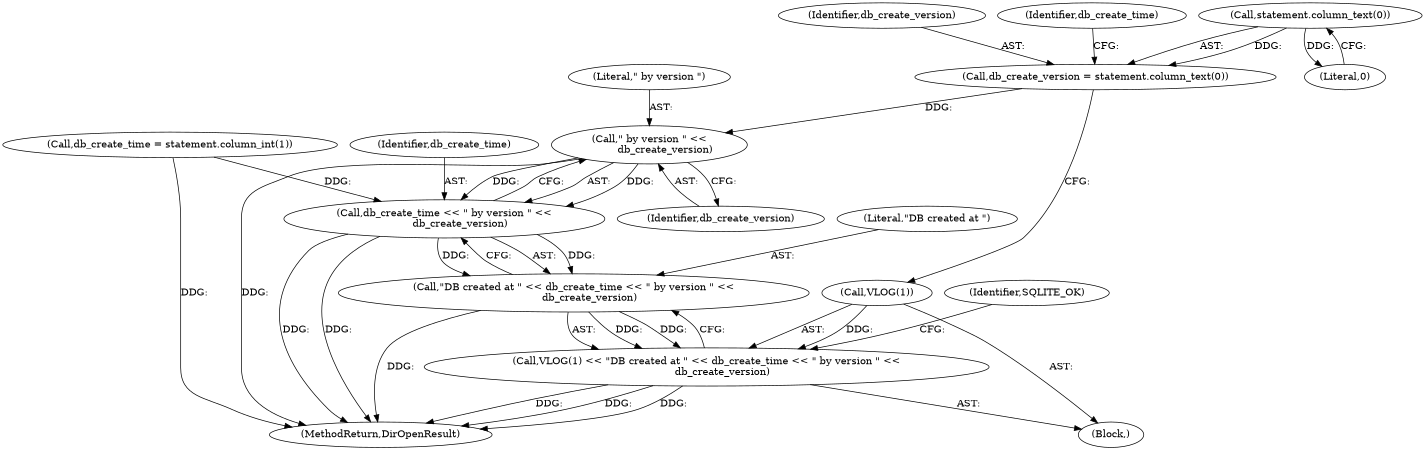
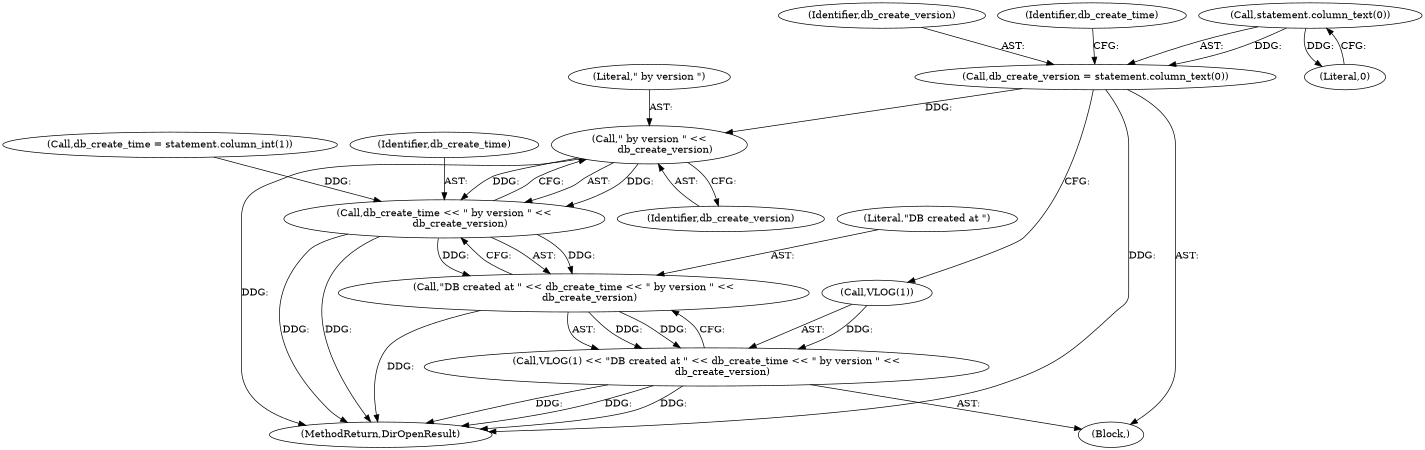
(1027, 293) -> none
(181, 326) -> (934, 400)
(1003, 353) -> (1175, 252)
